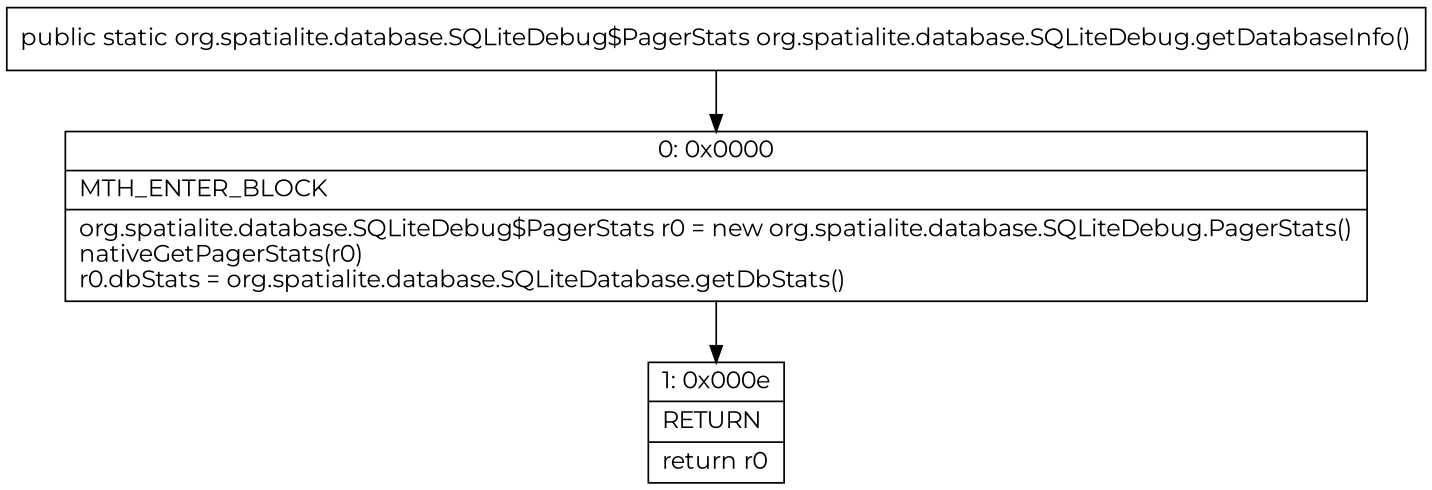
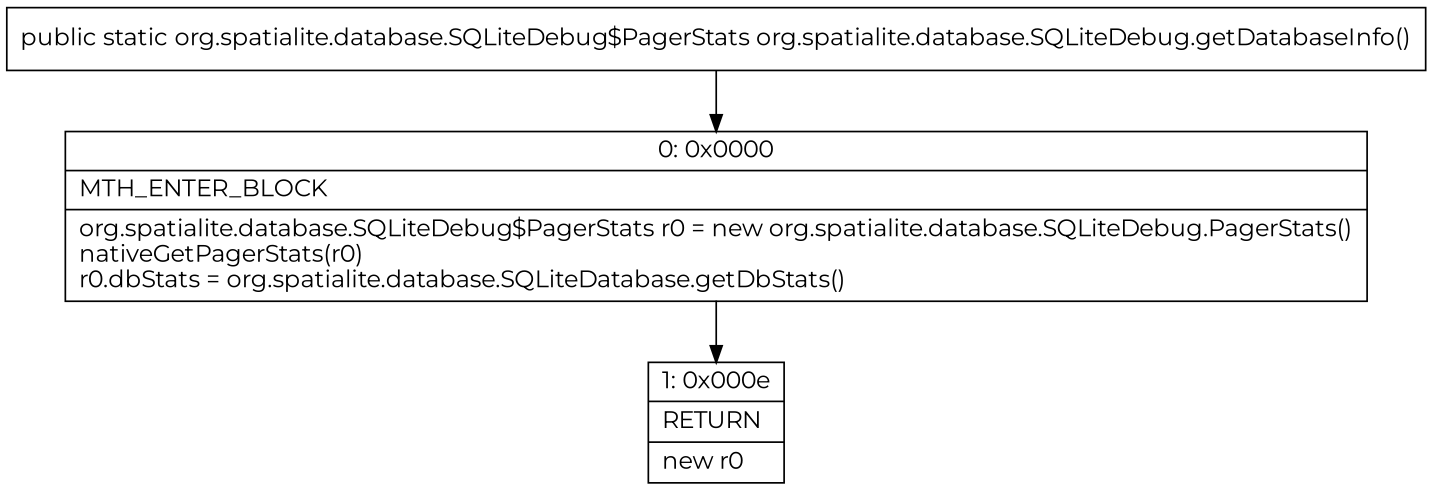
(715, 462) -> (703, 462)
